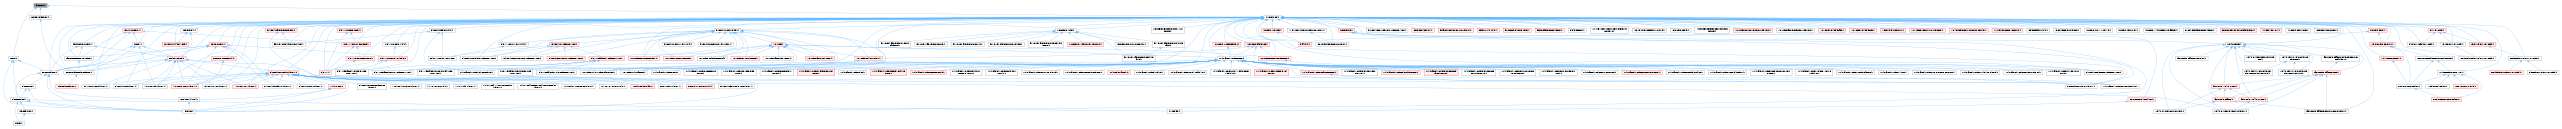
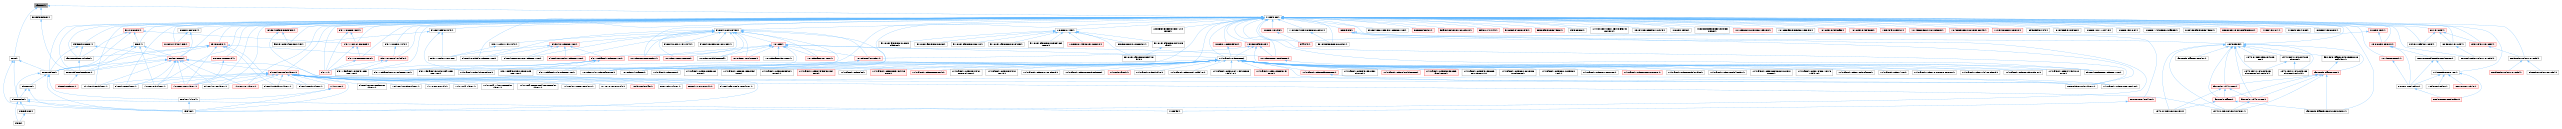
(189, 30) -> (189, 30)
